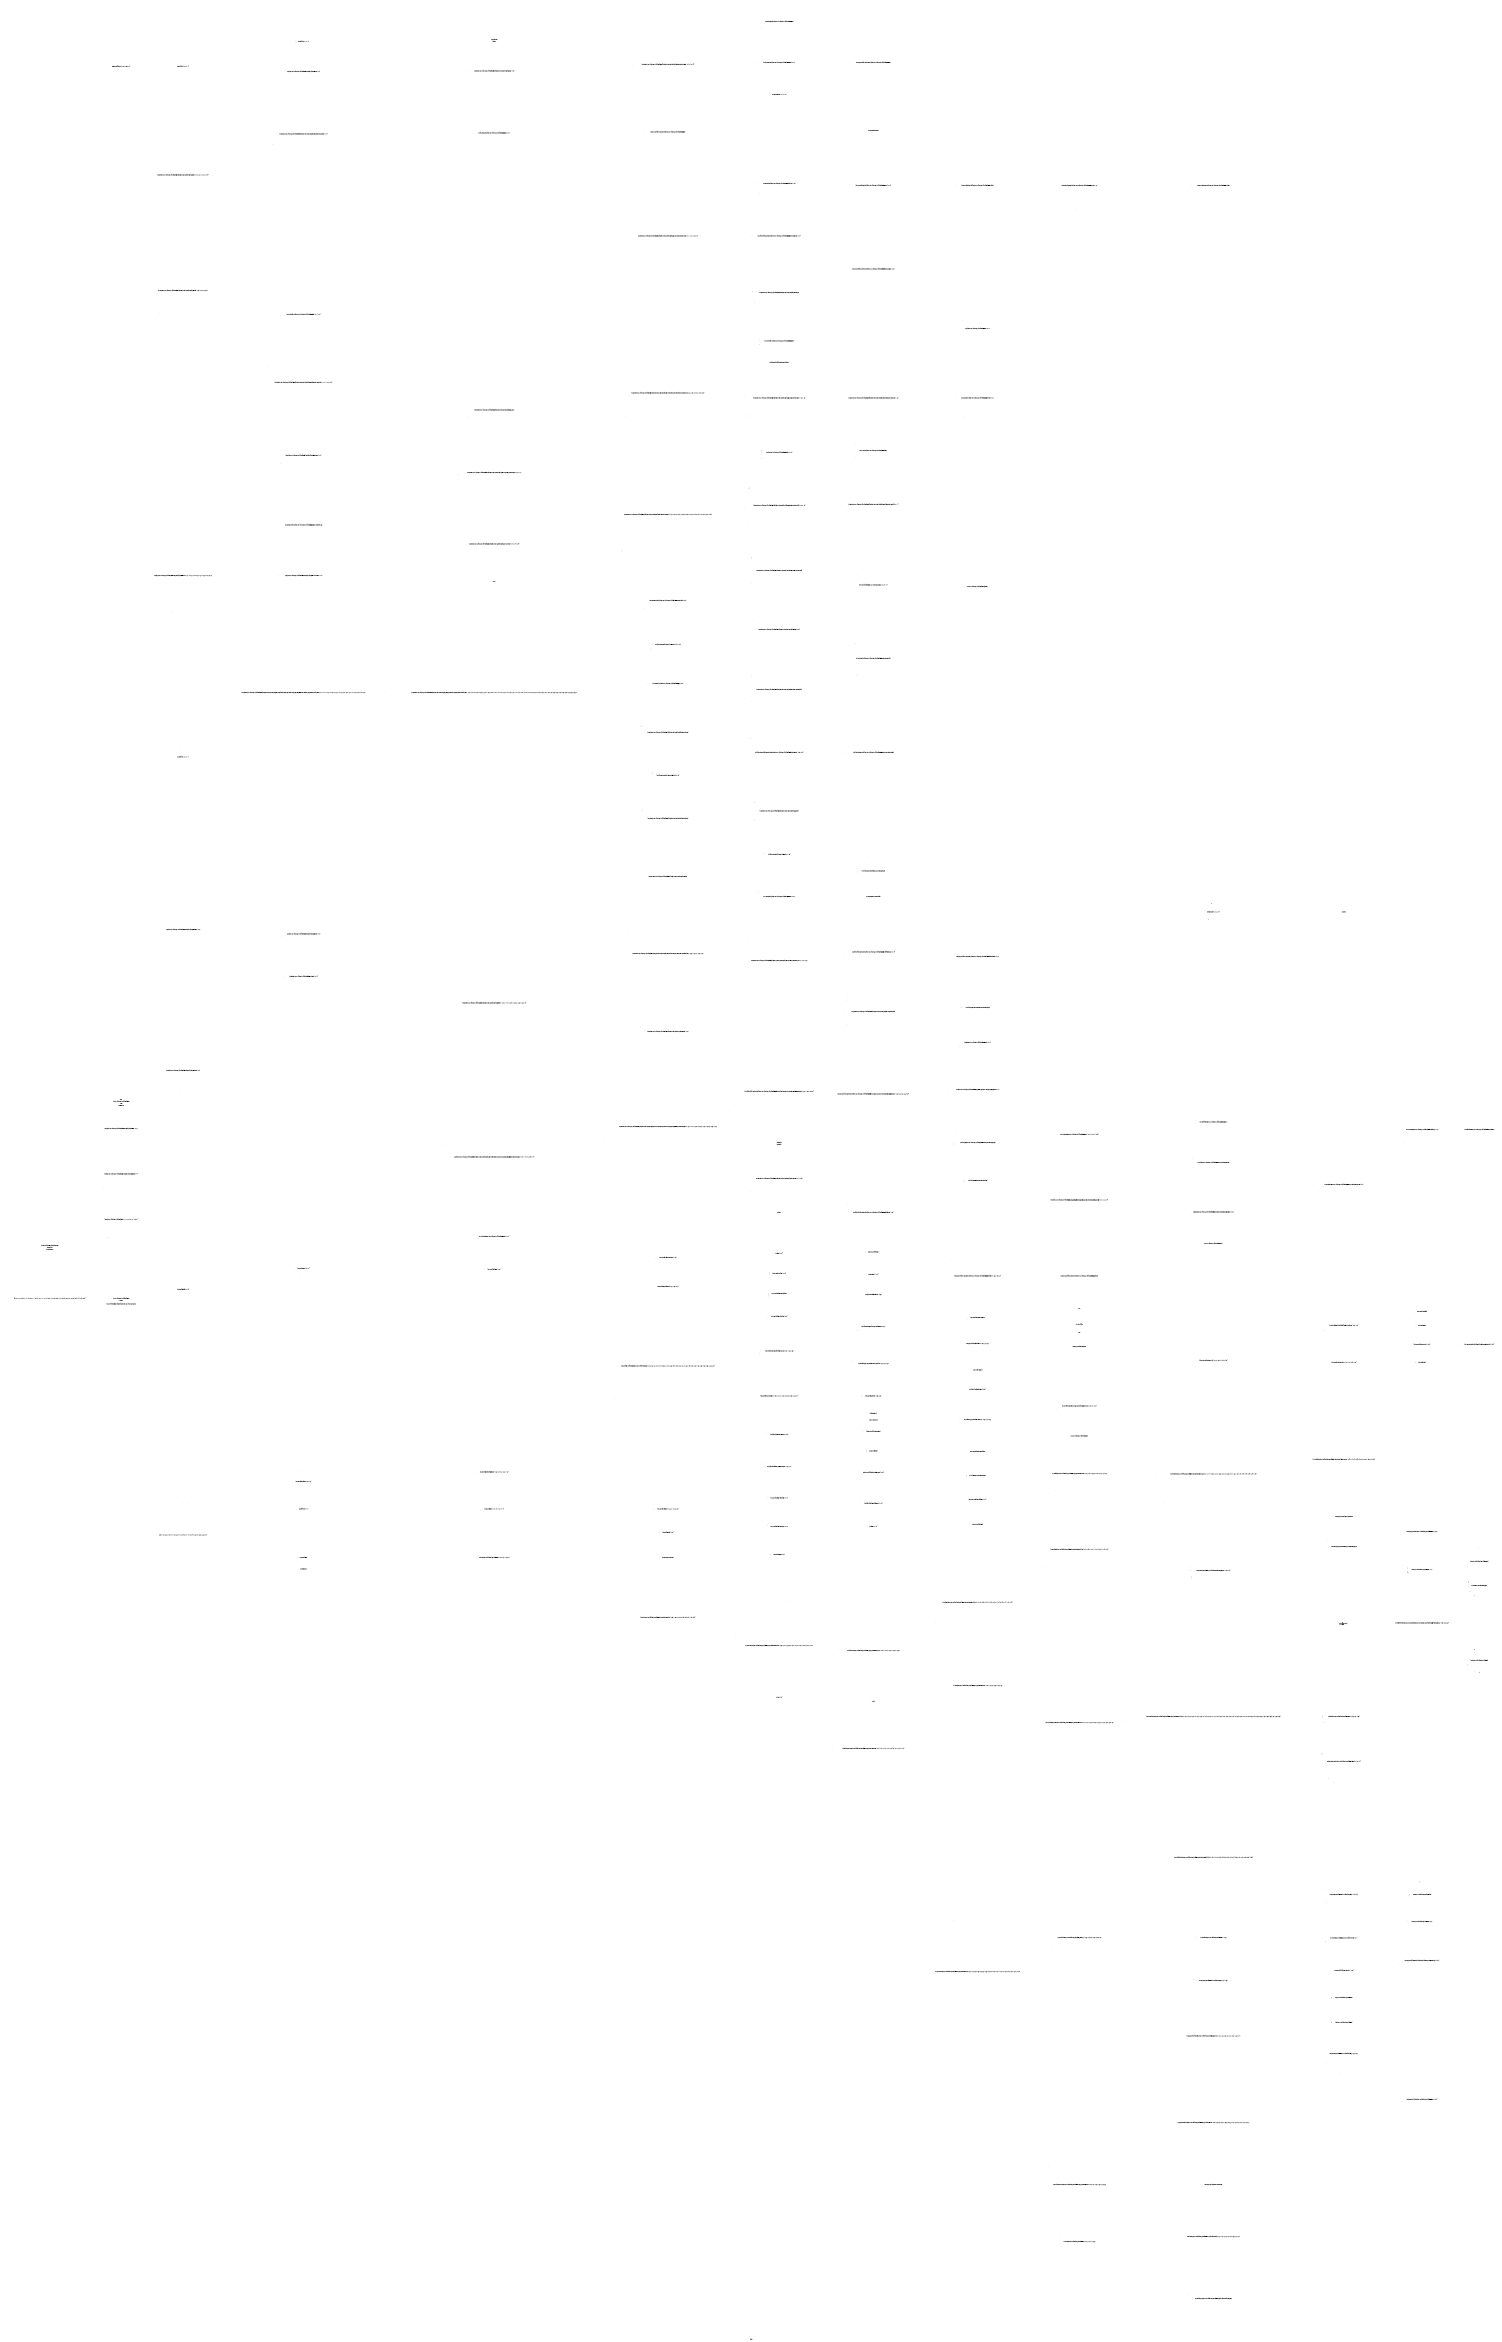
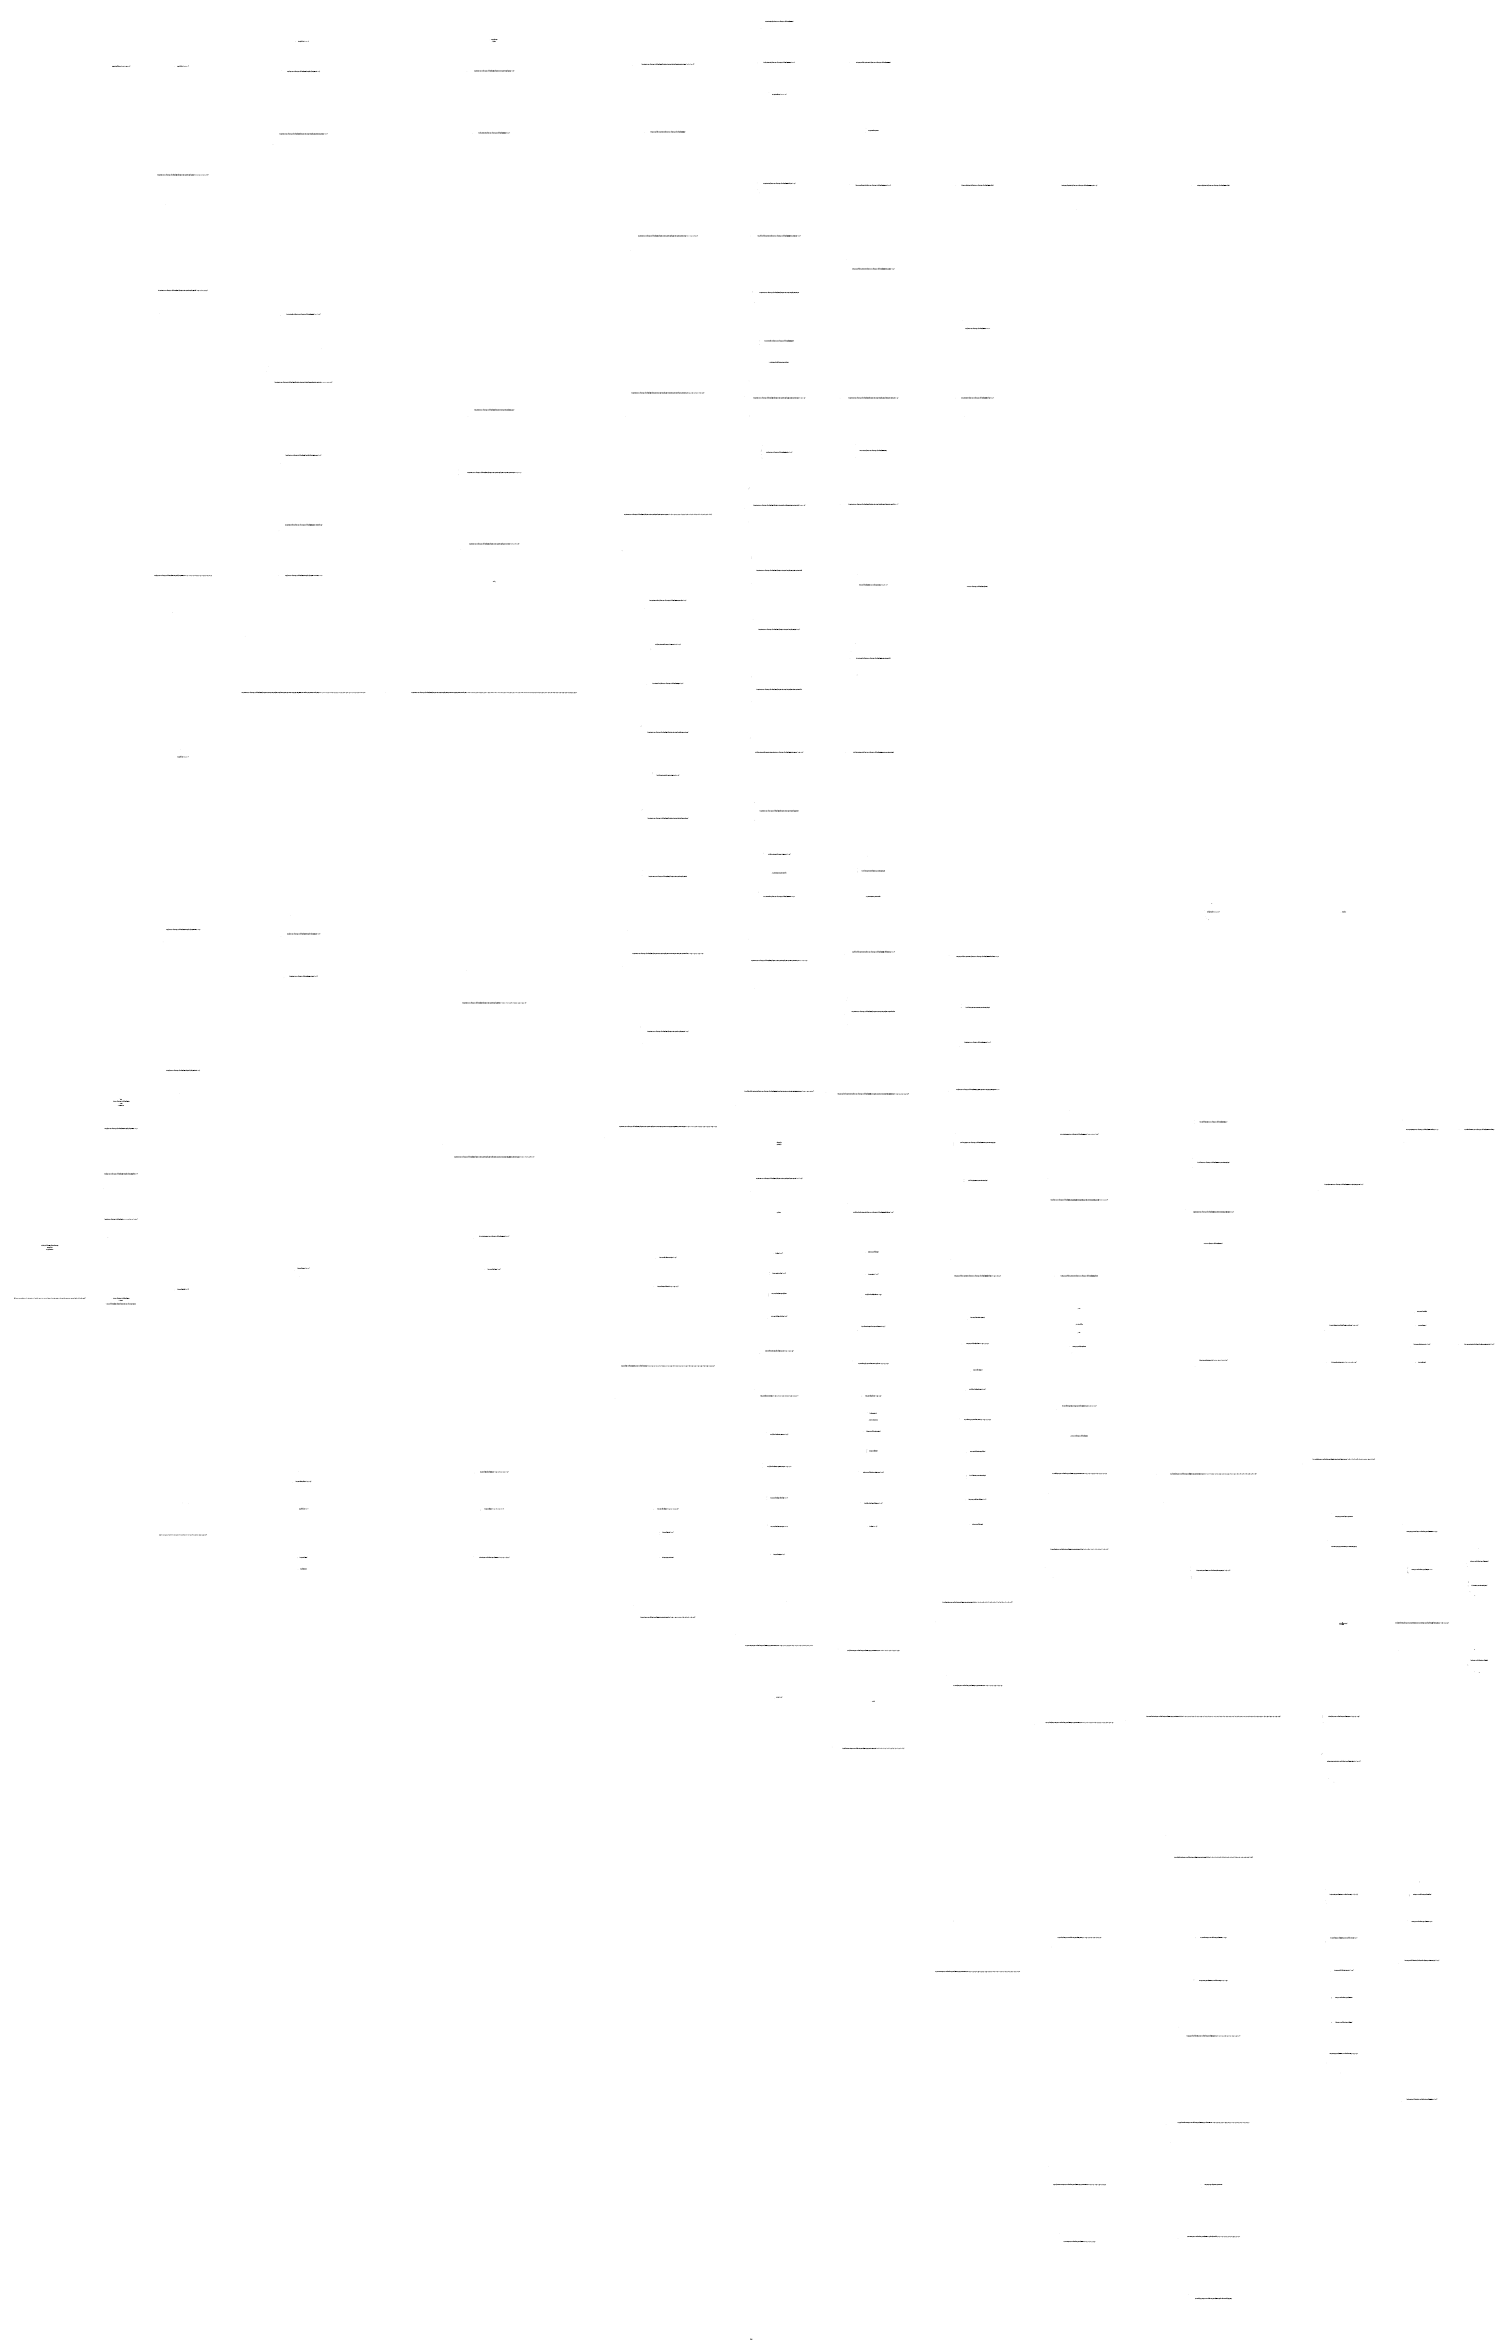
none -> (779, 873)
